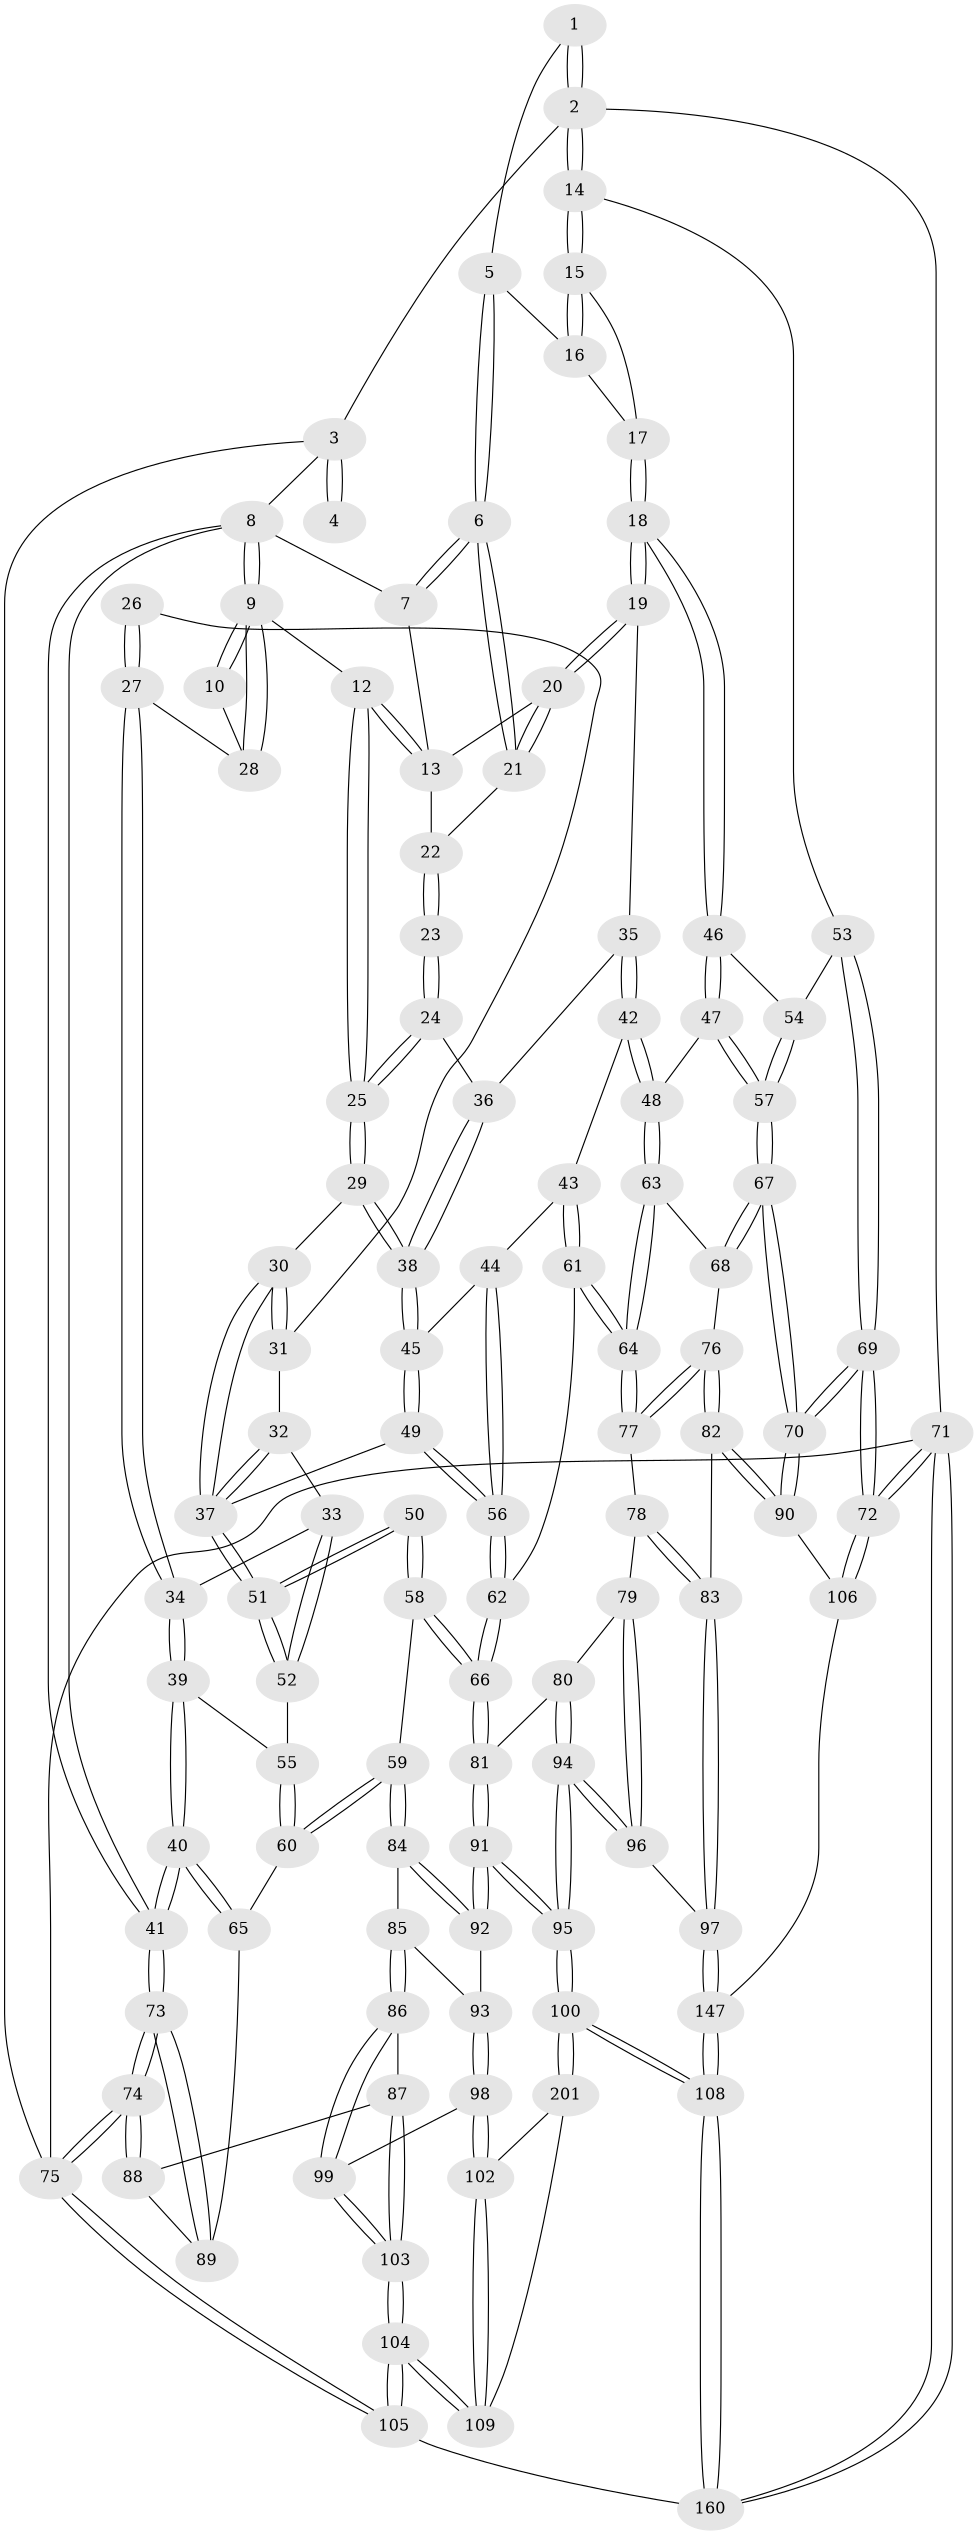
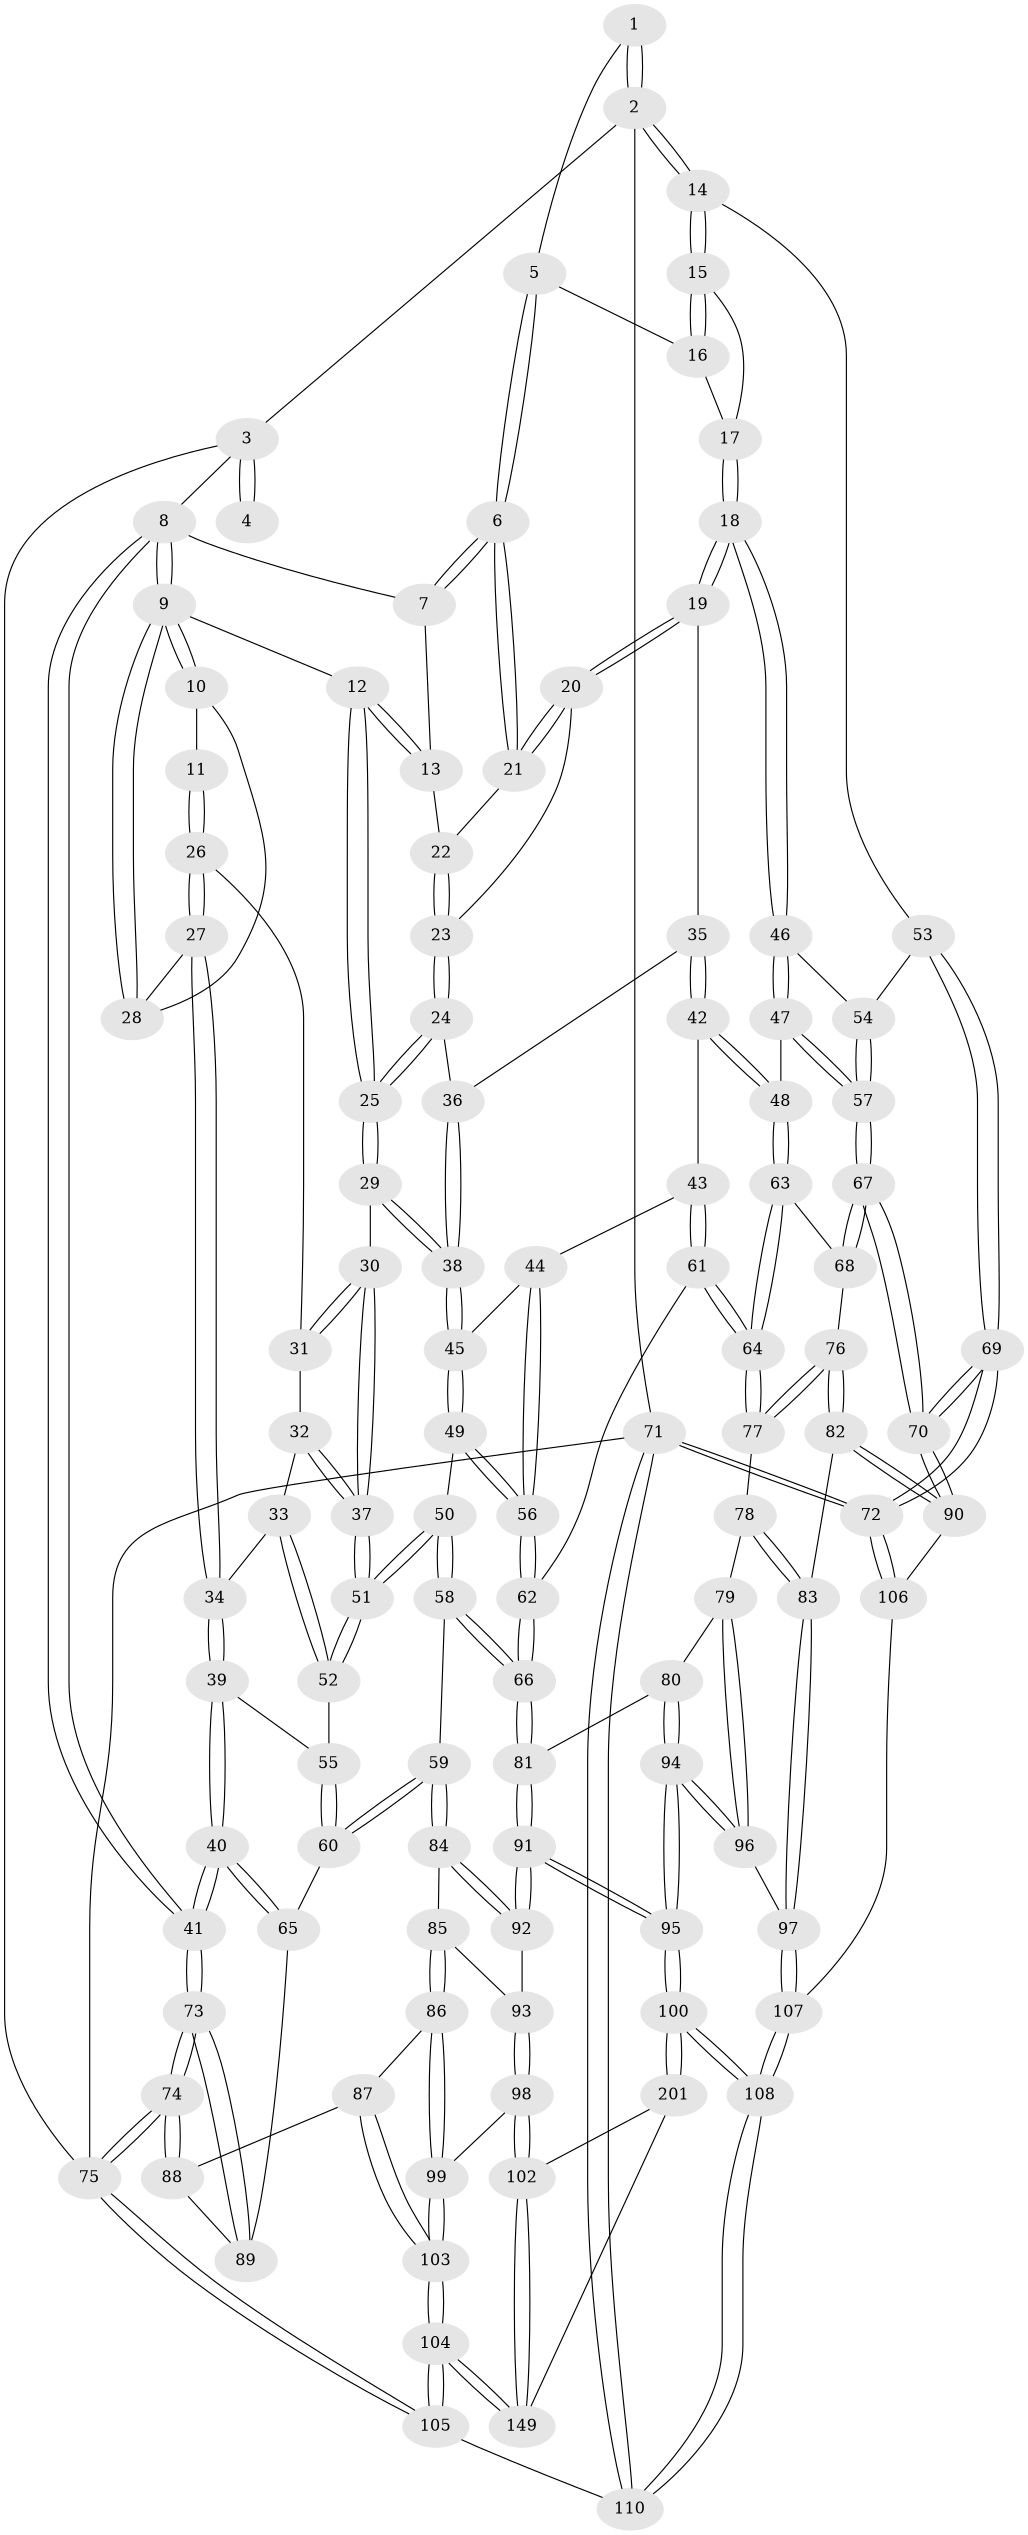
(492, 729) -> (537, 825)
none -> (197, 770)
(316, 1470) -> (450, 1474)
(711, 2012) -> (789, 2012)
(481, 2426) -> (522, 2426)
(711, 2509) -> (630, 2509)
